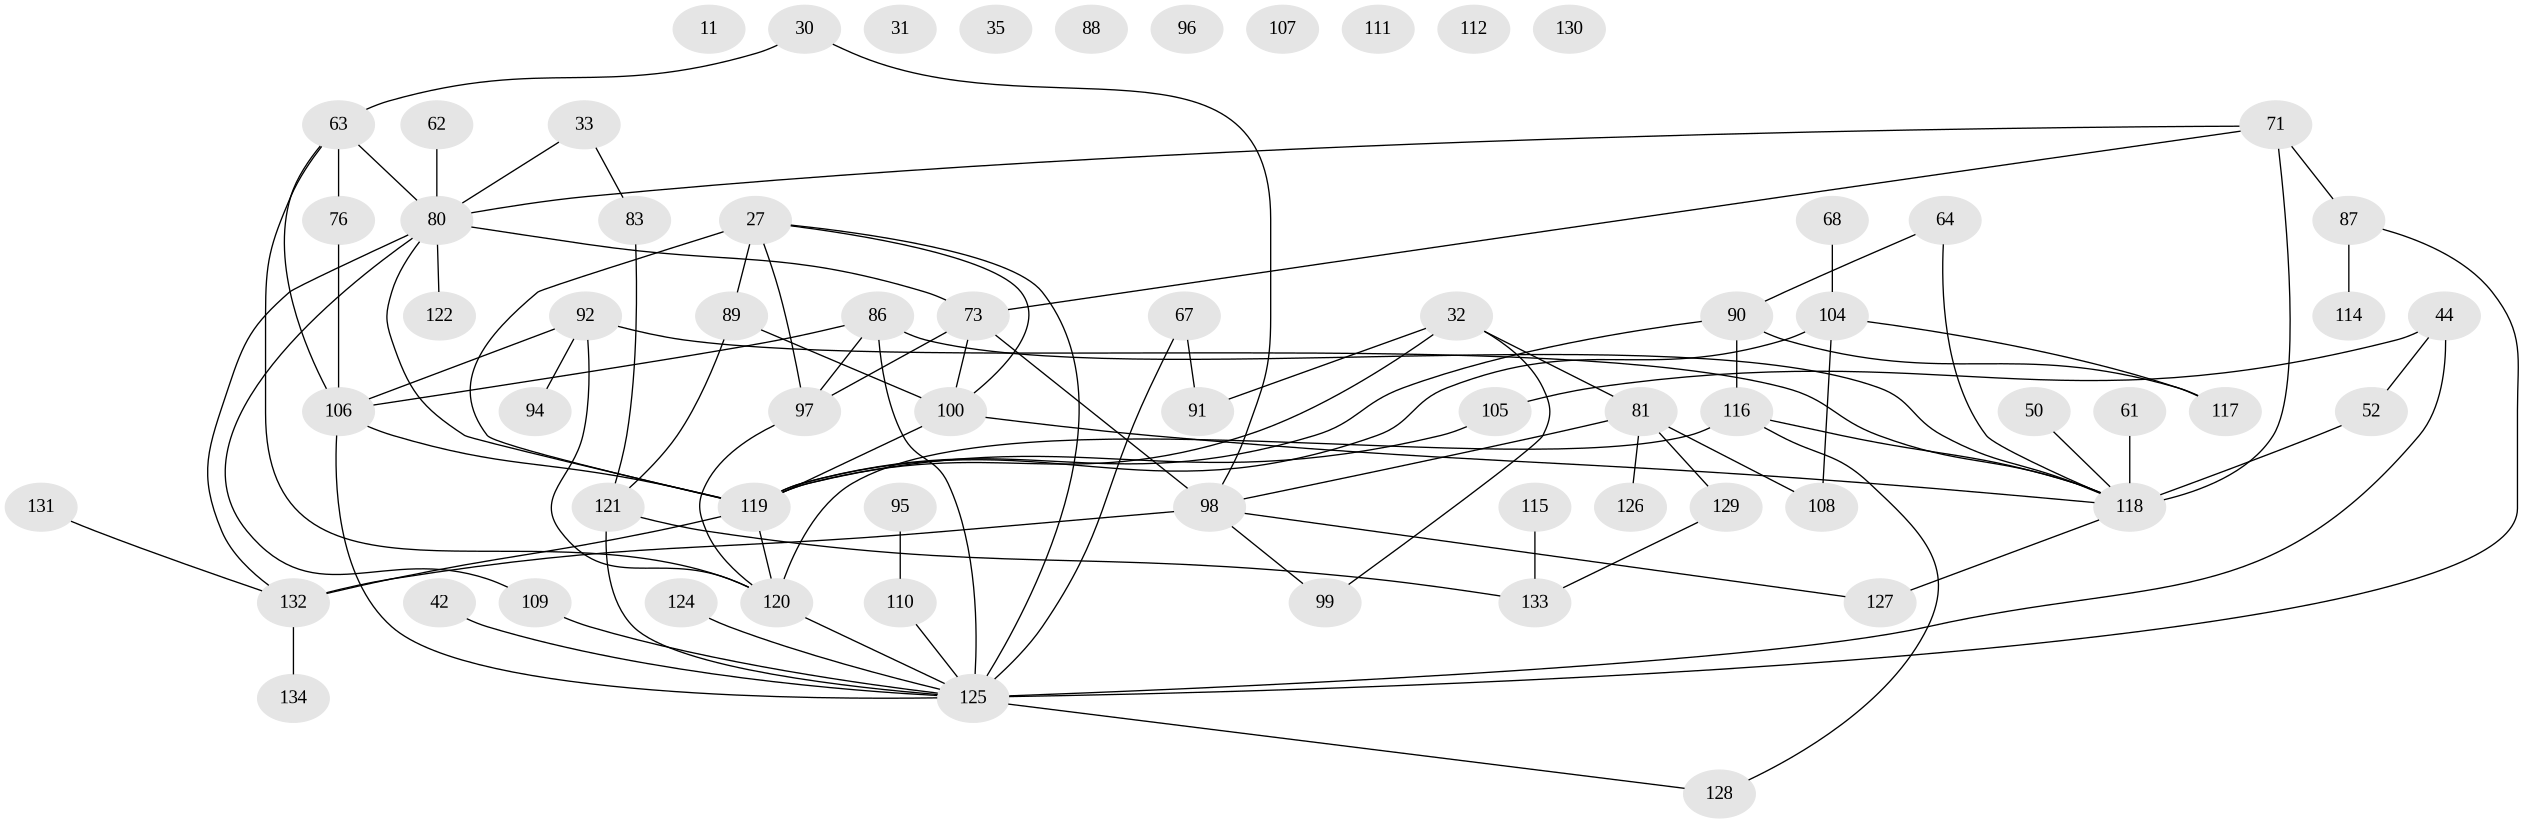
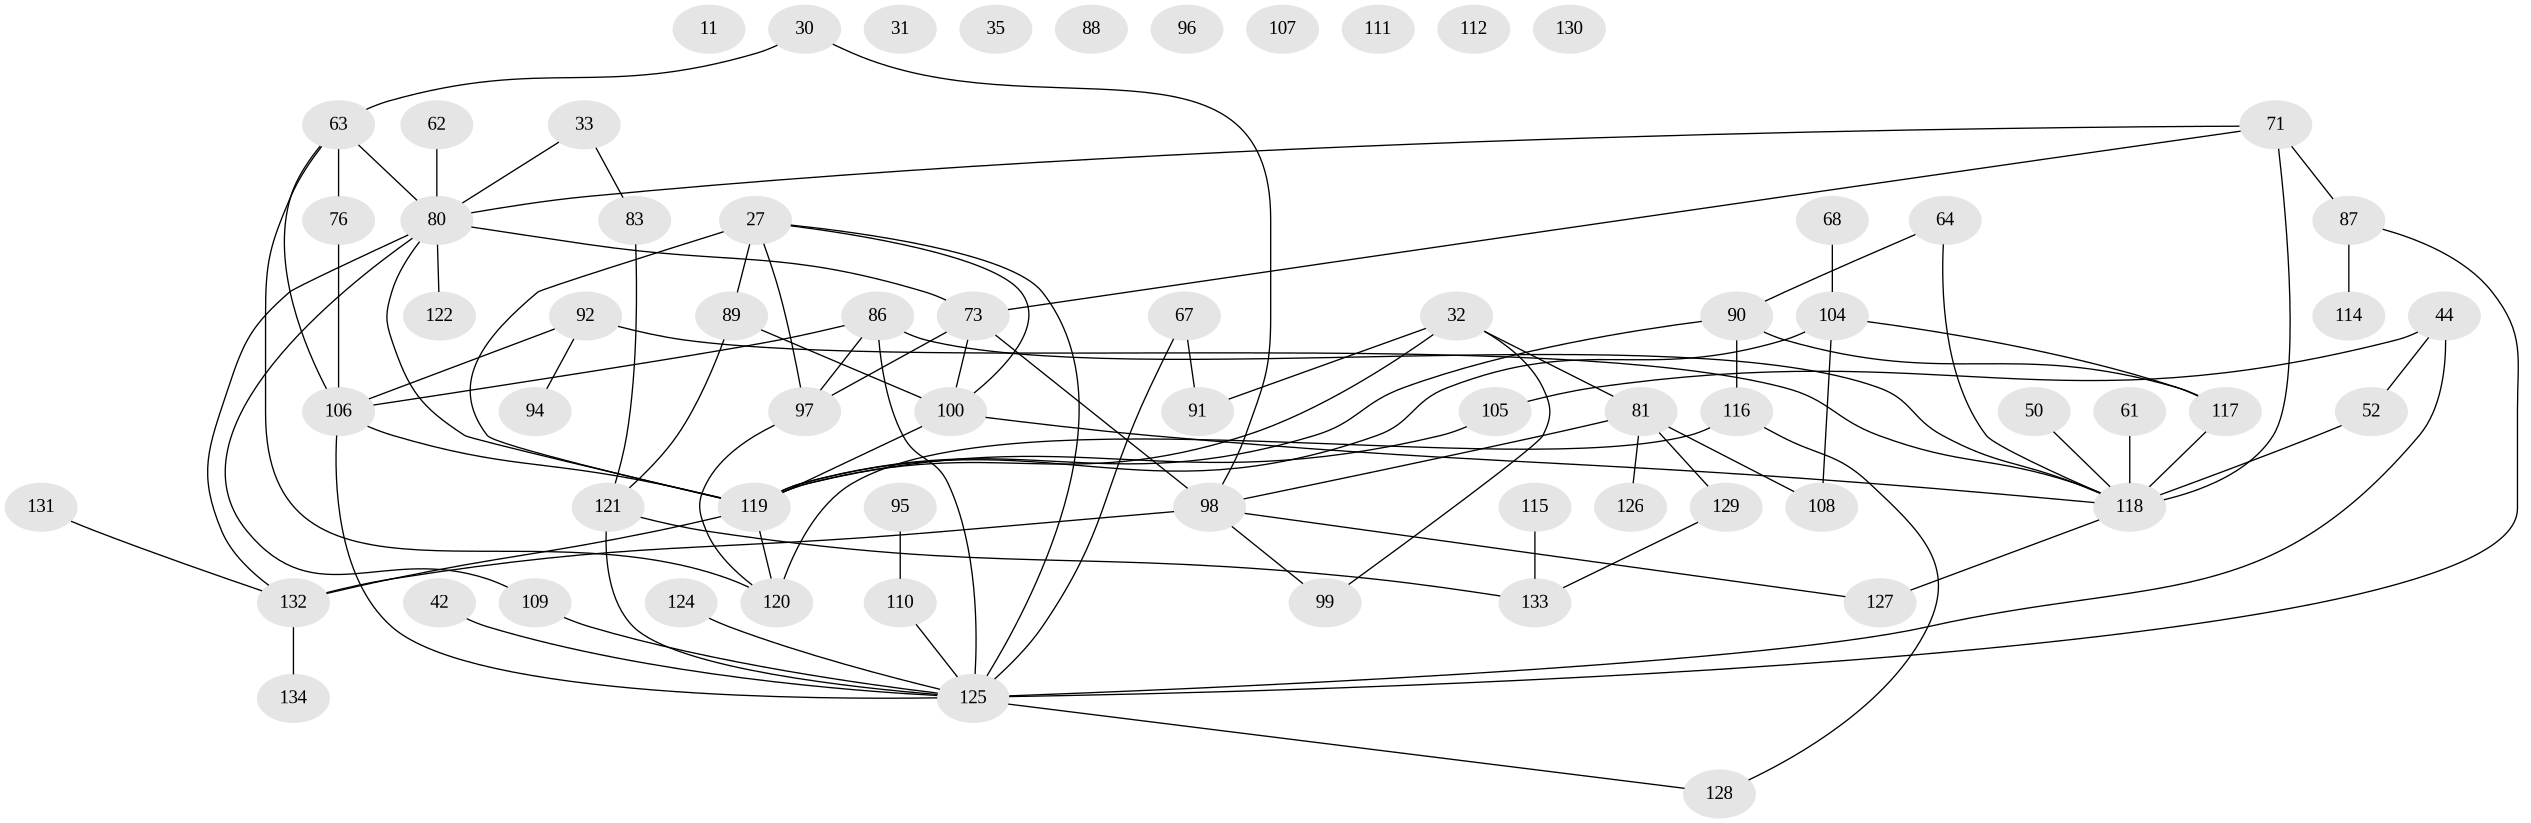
(1870, 441) -> (2178, 459)
(561, 532) -> none
(875, 651) -> none
